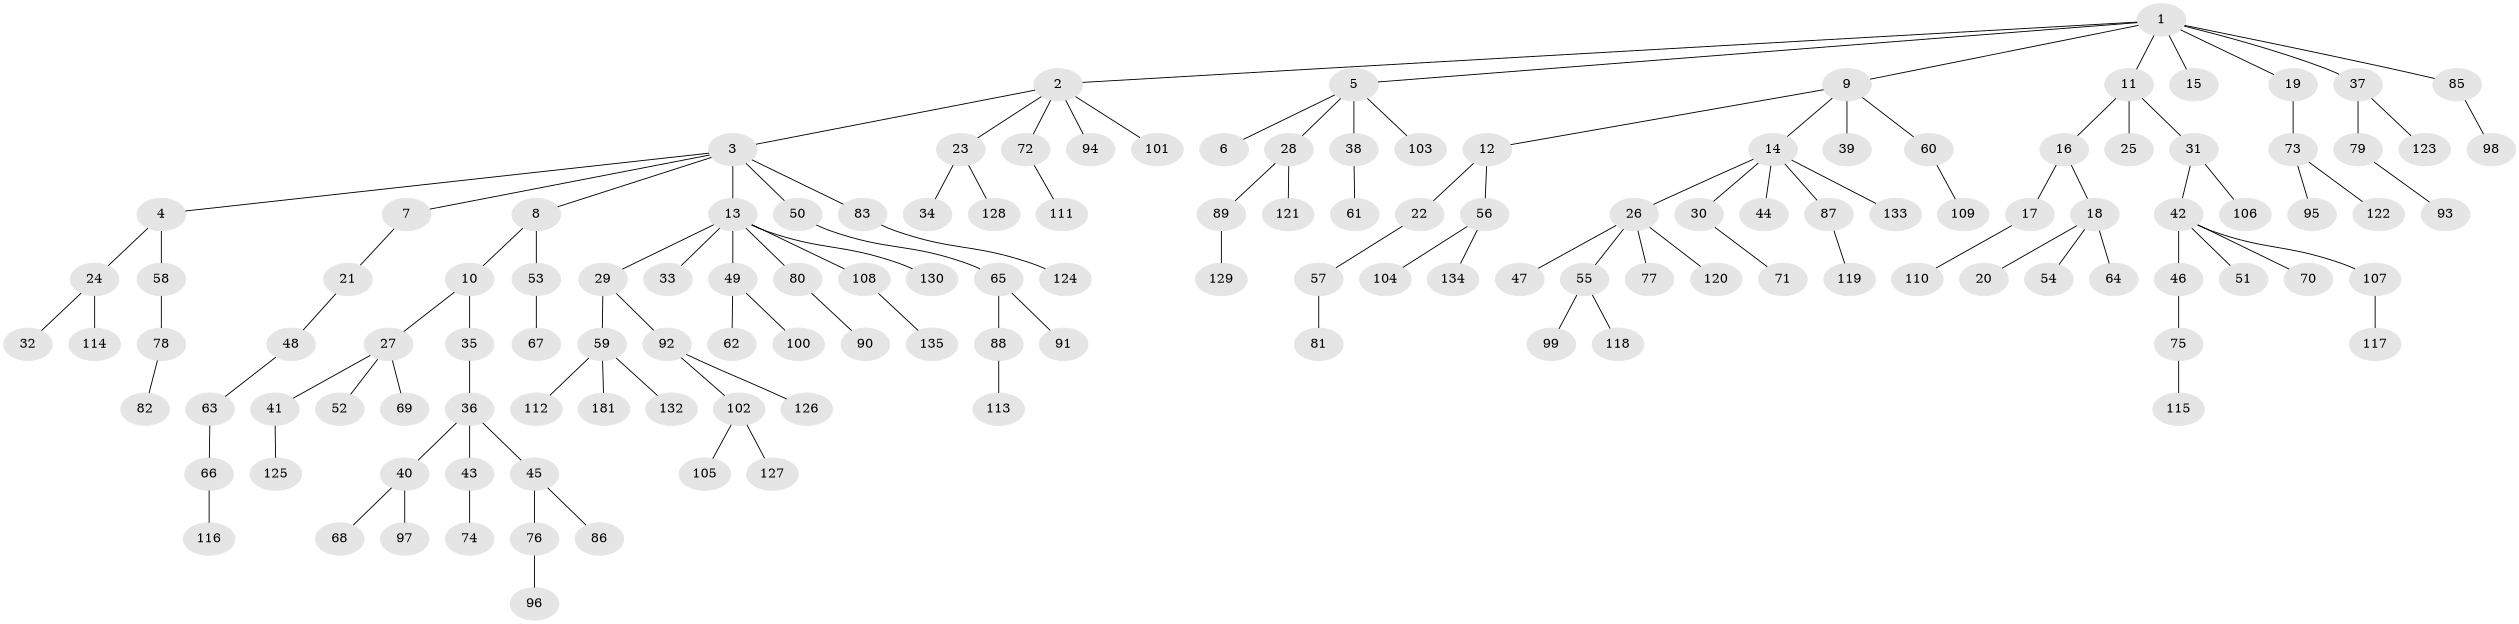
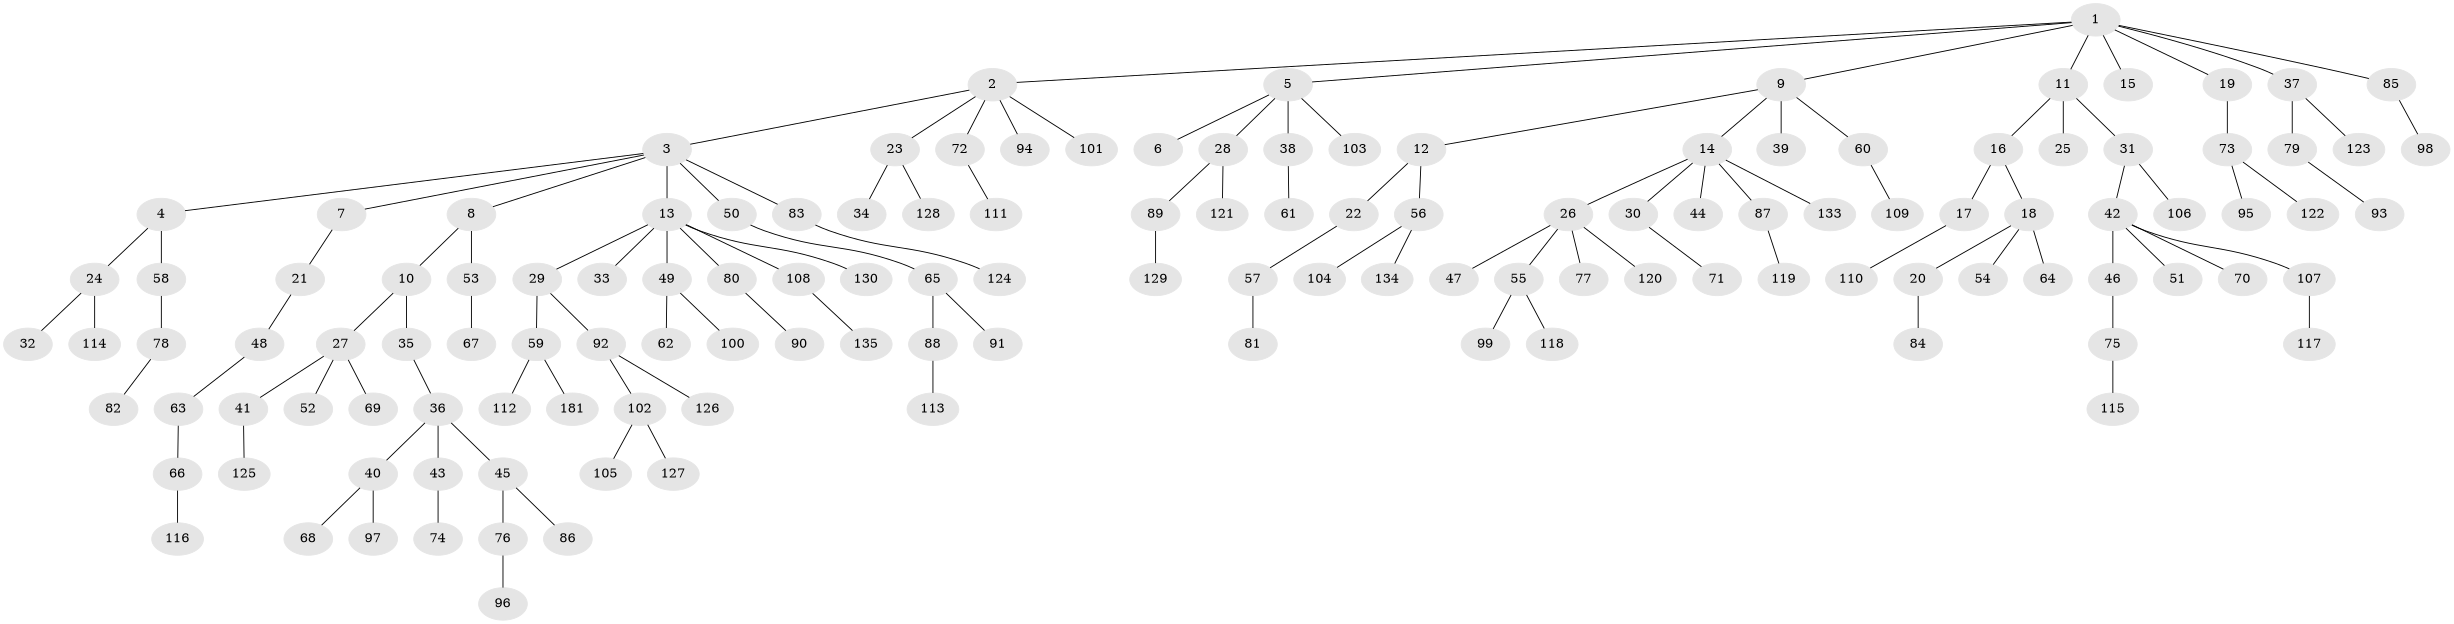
none -> (1918, 344)
(672, 409) -> none
